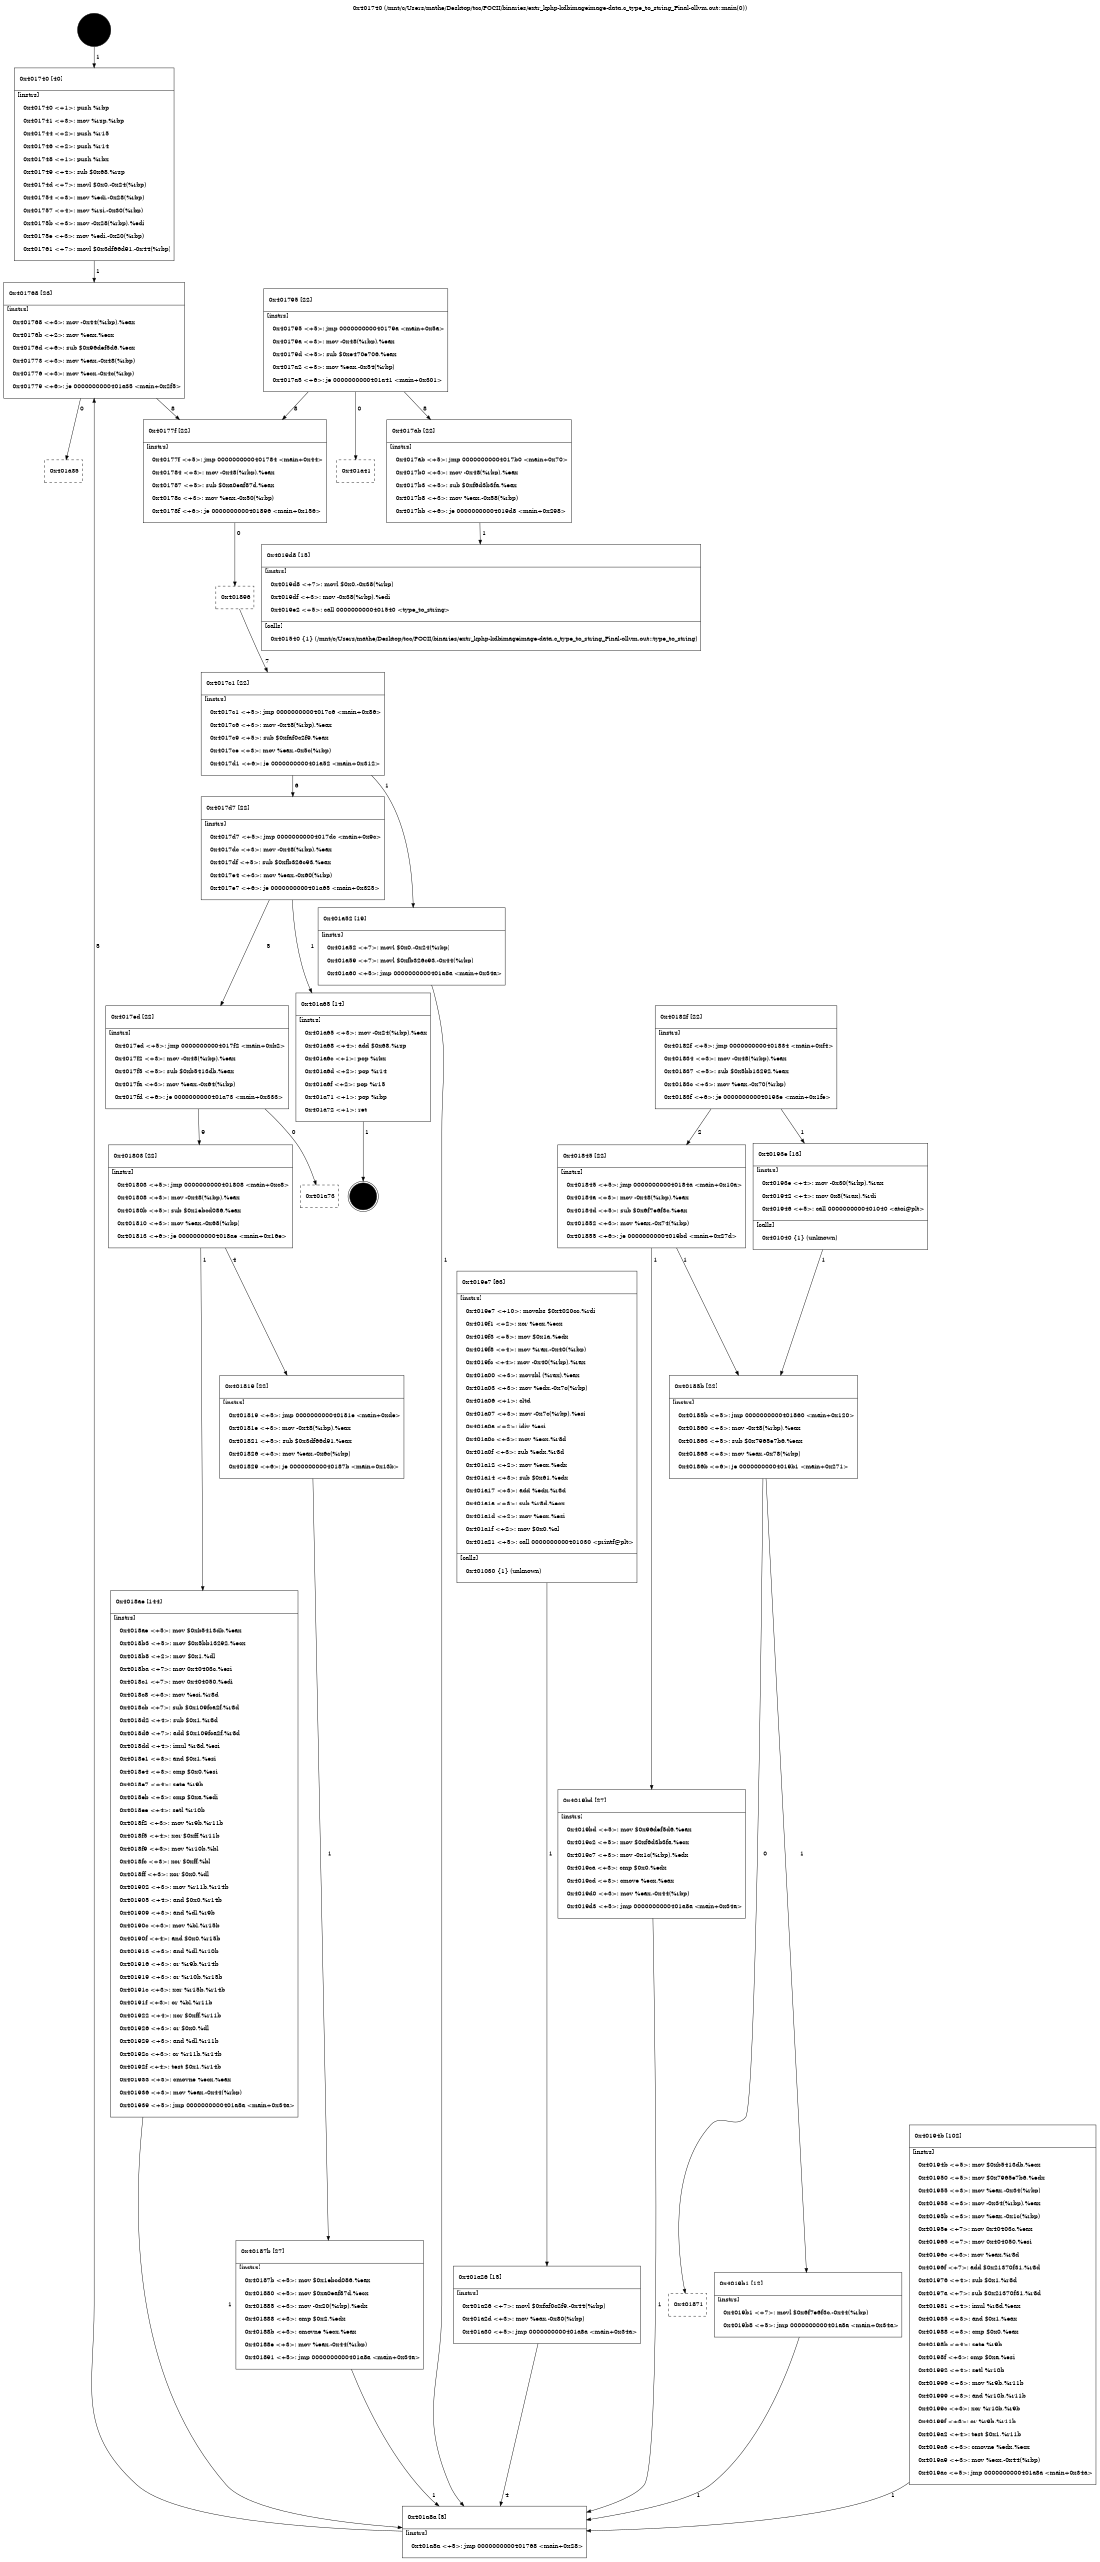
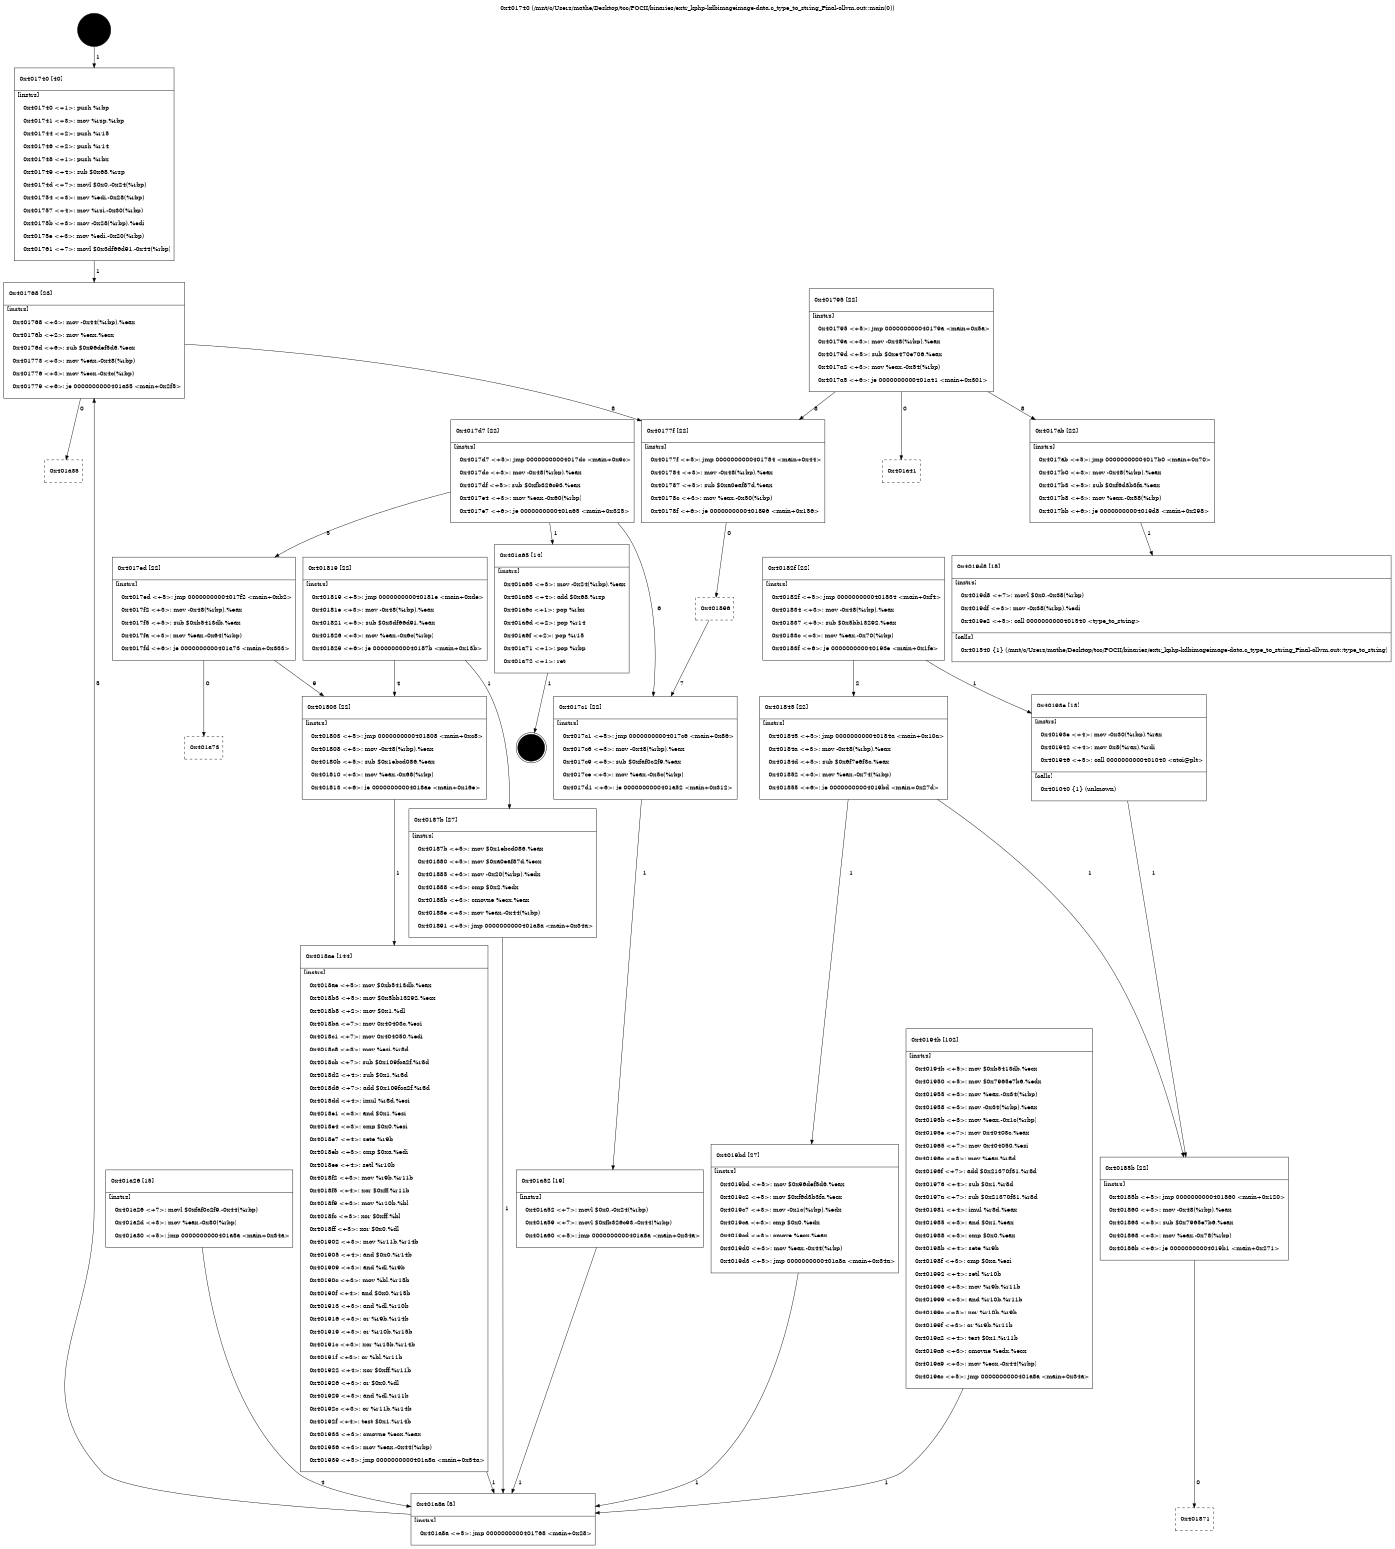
(293, 784) -> (651, 604)
(255, 1310) -> (395, 676)
(547, 1427) -> none
(808, 2305) -> none
